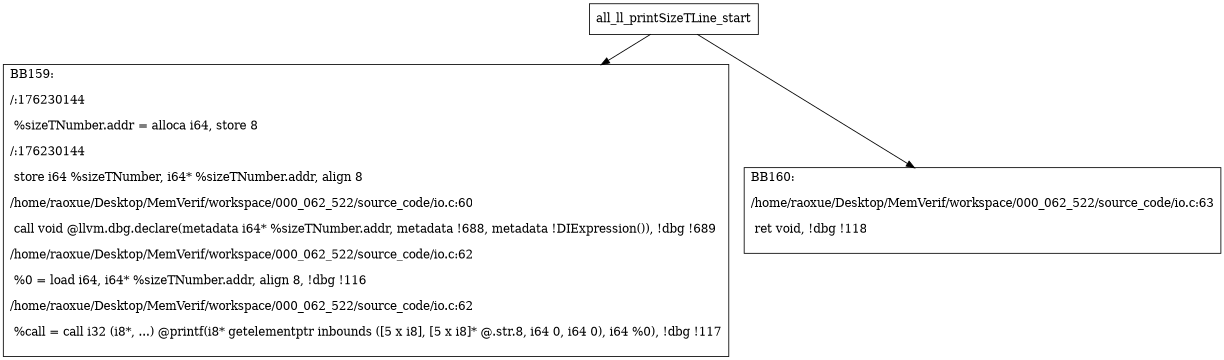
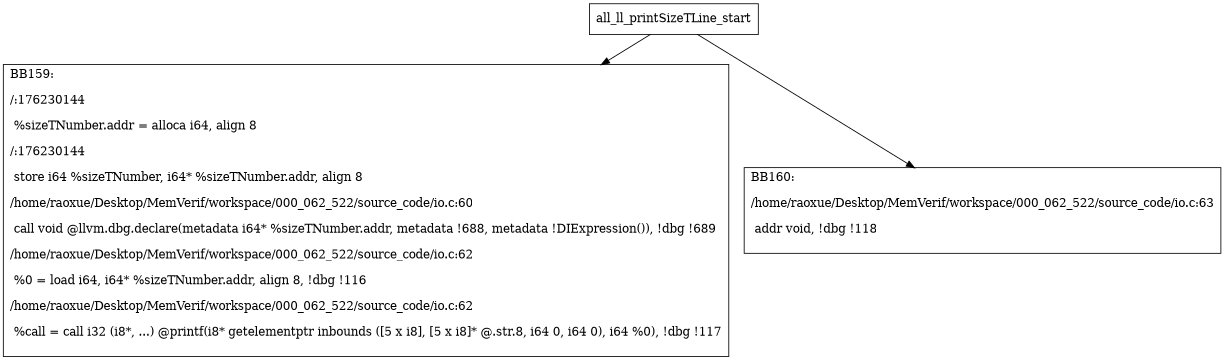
(134, 126) -> (134, 126)
(809, 229) -> (814, 229)
